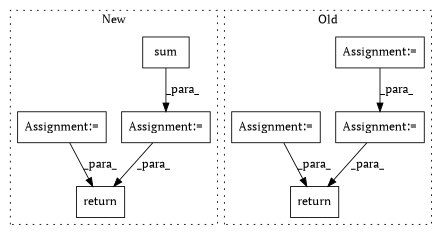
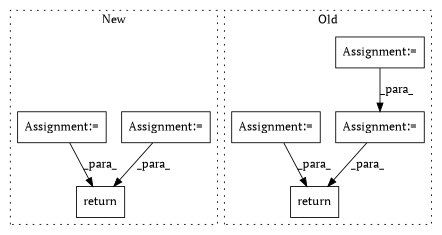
(166, 52) -> none
